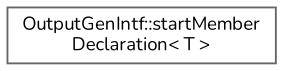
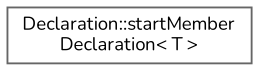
(142, 35) -> (130, 35)
